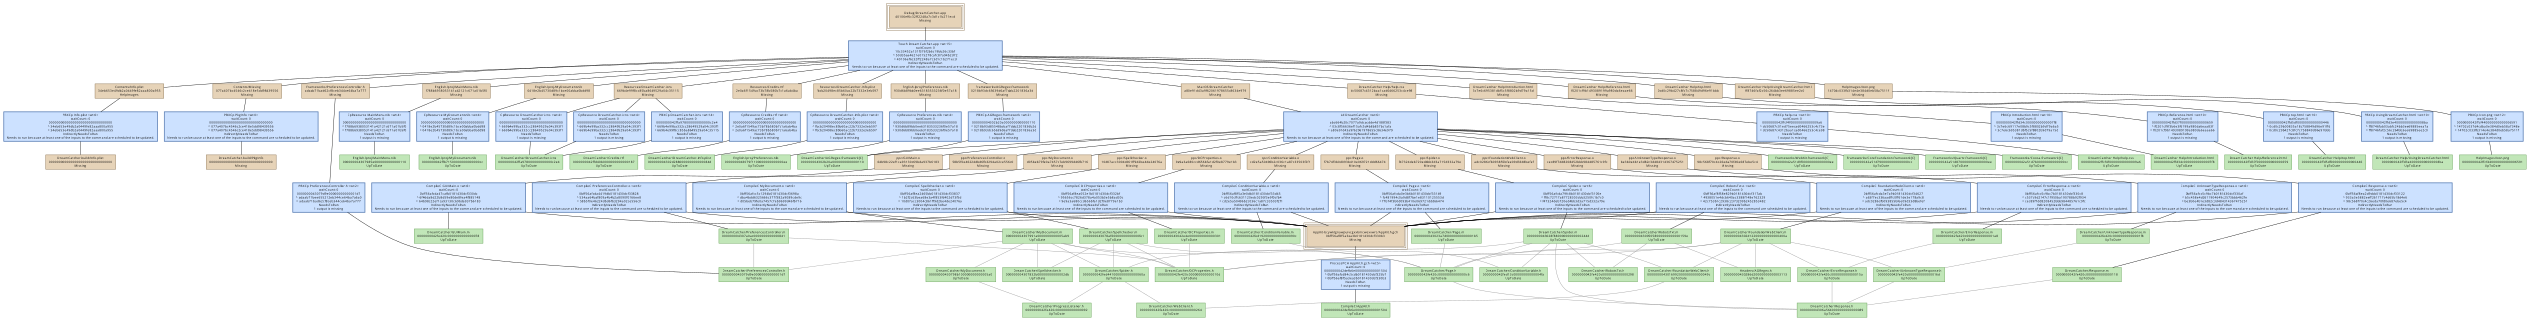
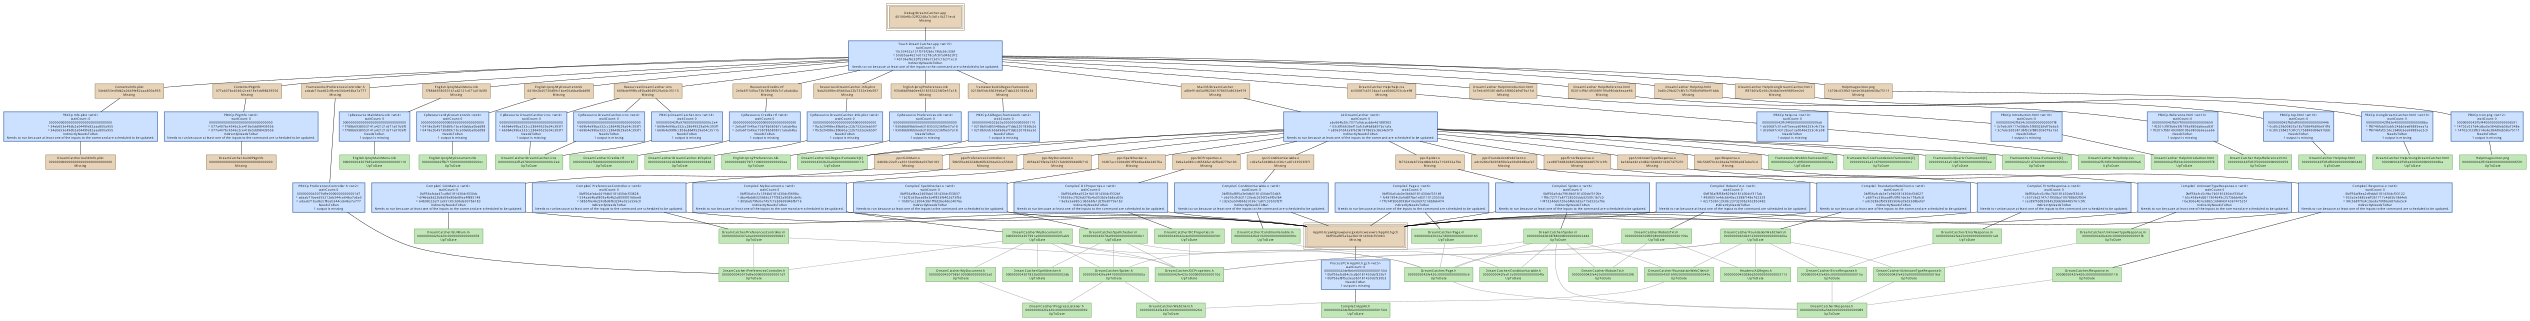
(129, 91) -> (129, 91)
(247, 91) -> (247, 91)
(1355, 162) -> none
